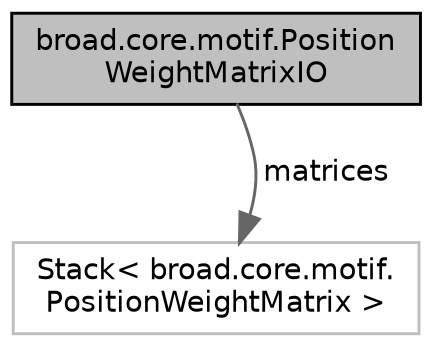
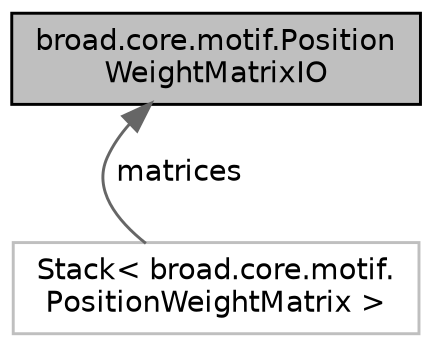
(254, 158) -> (104, 187)
